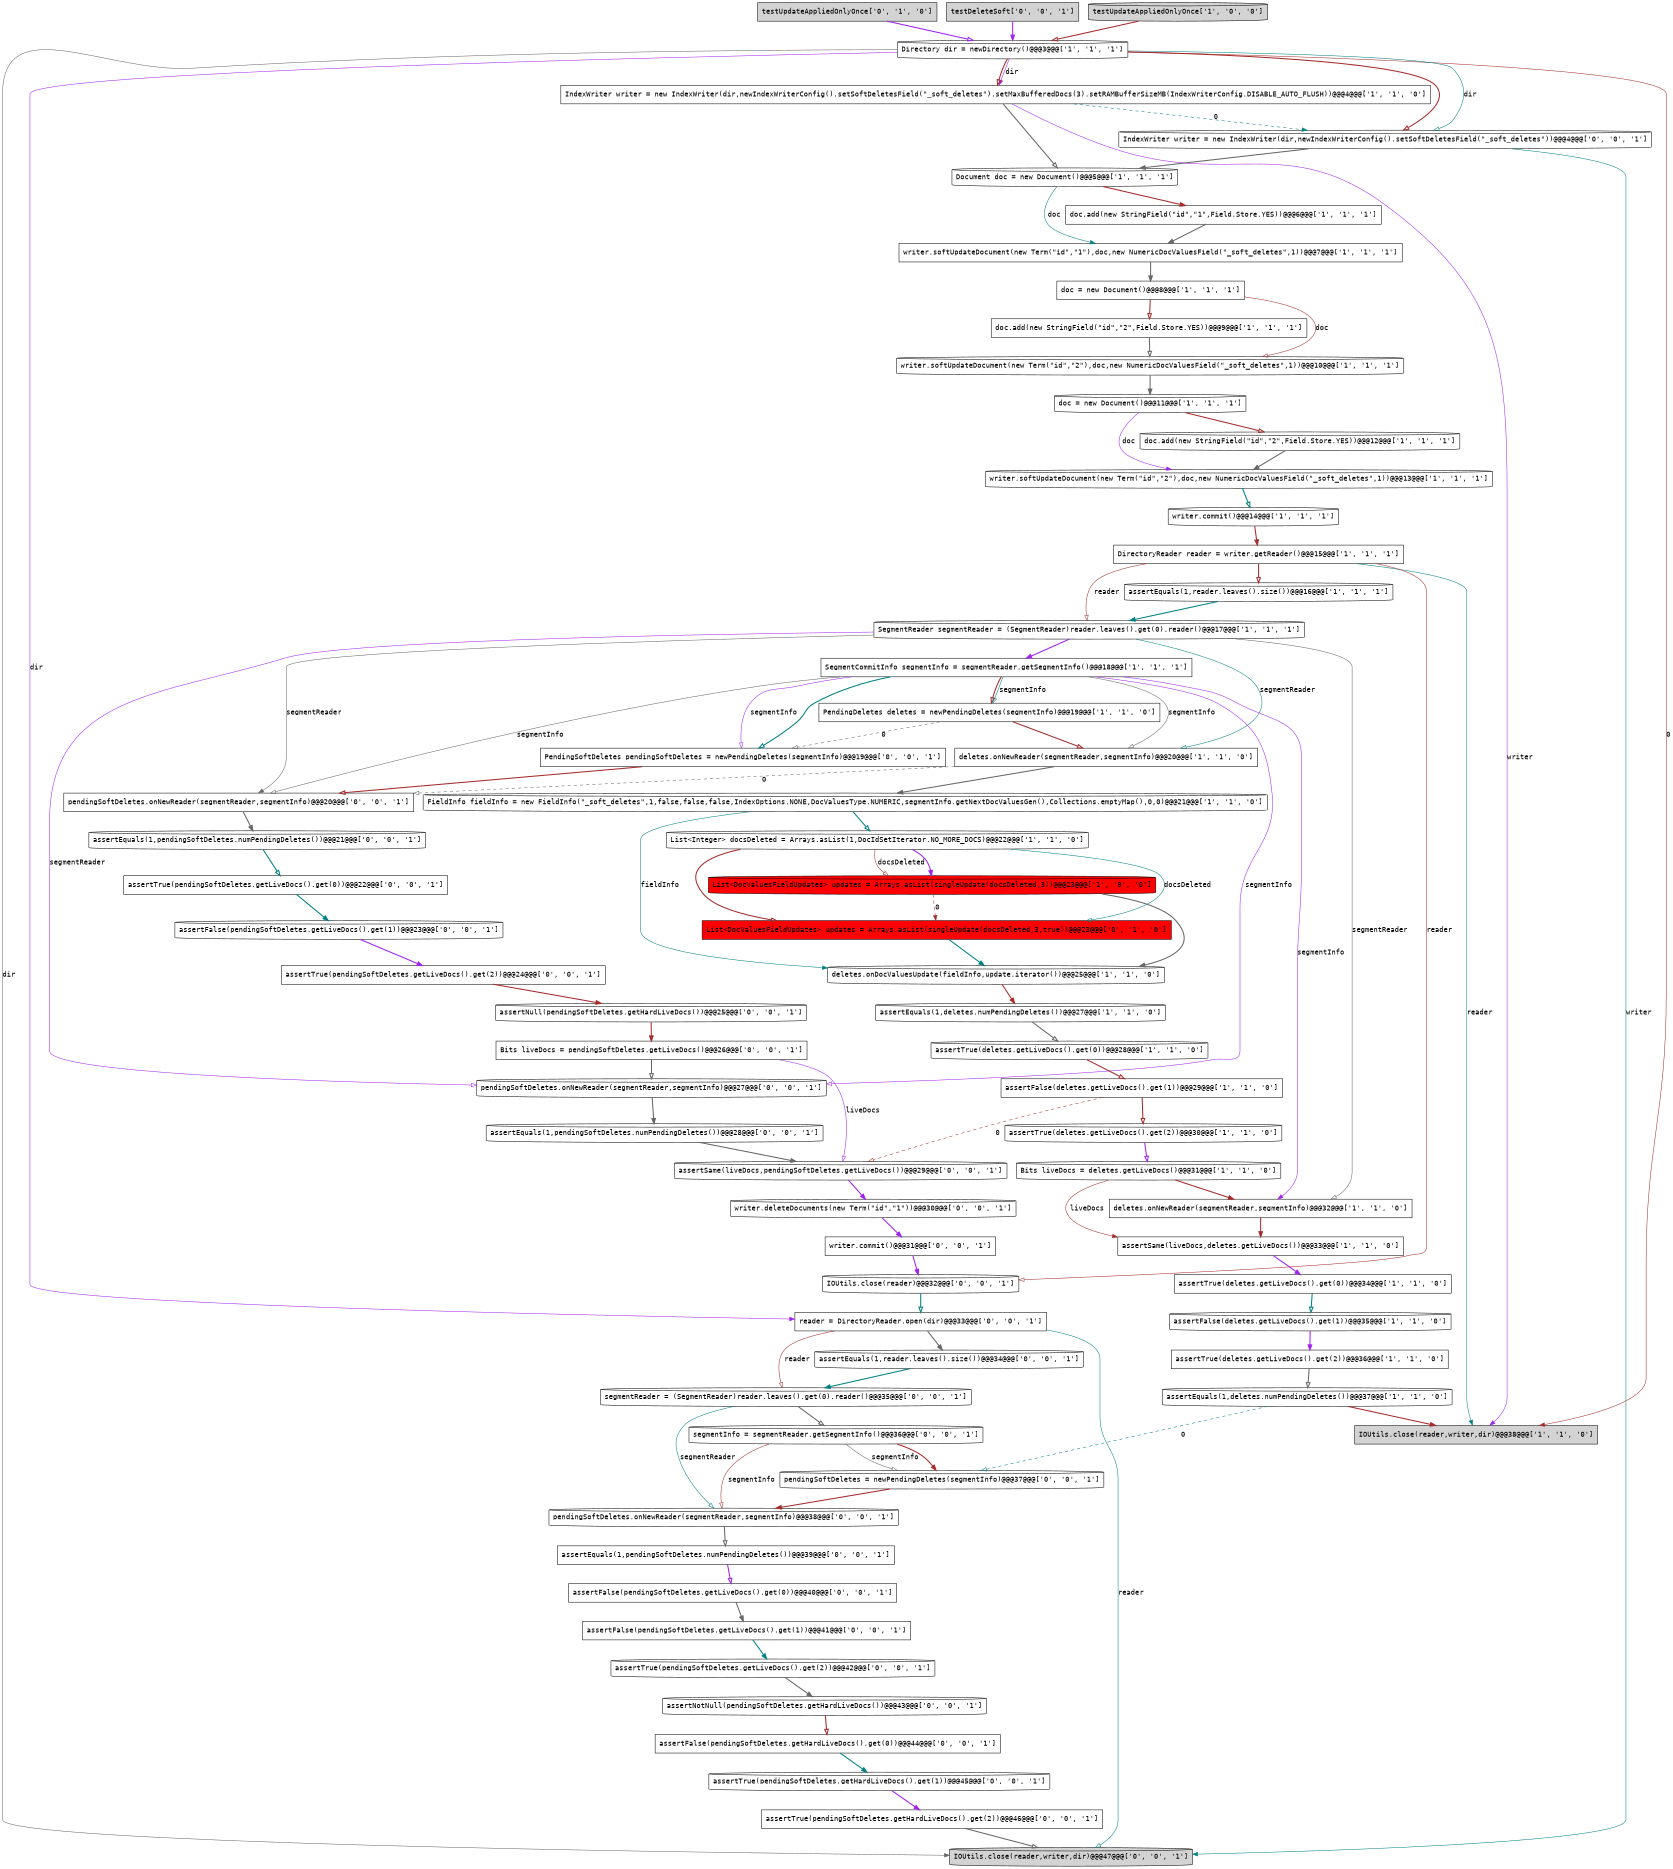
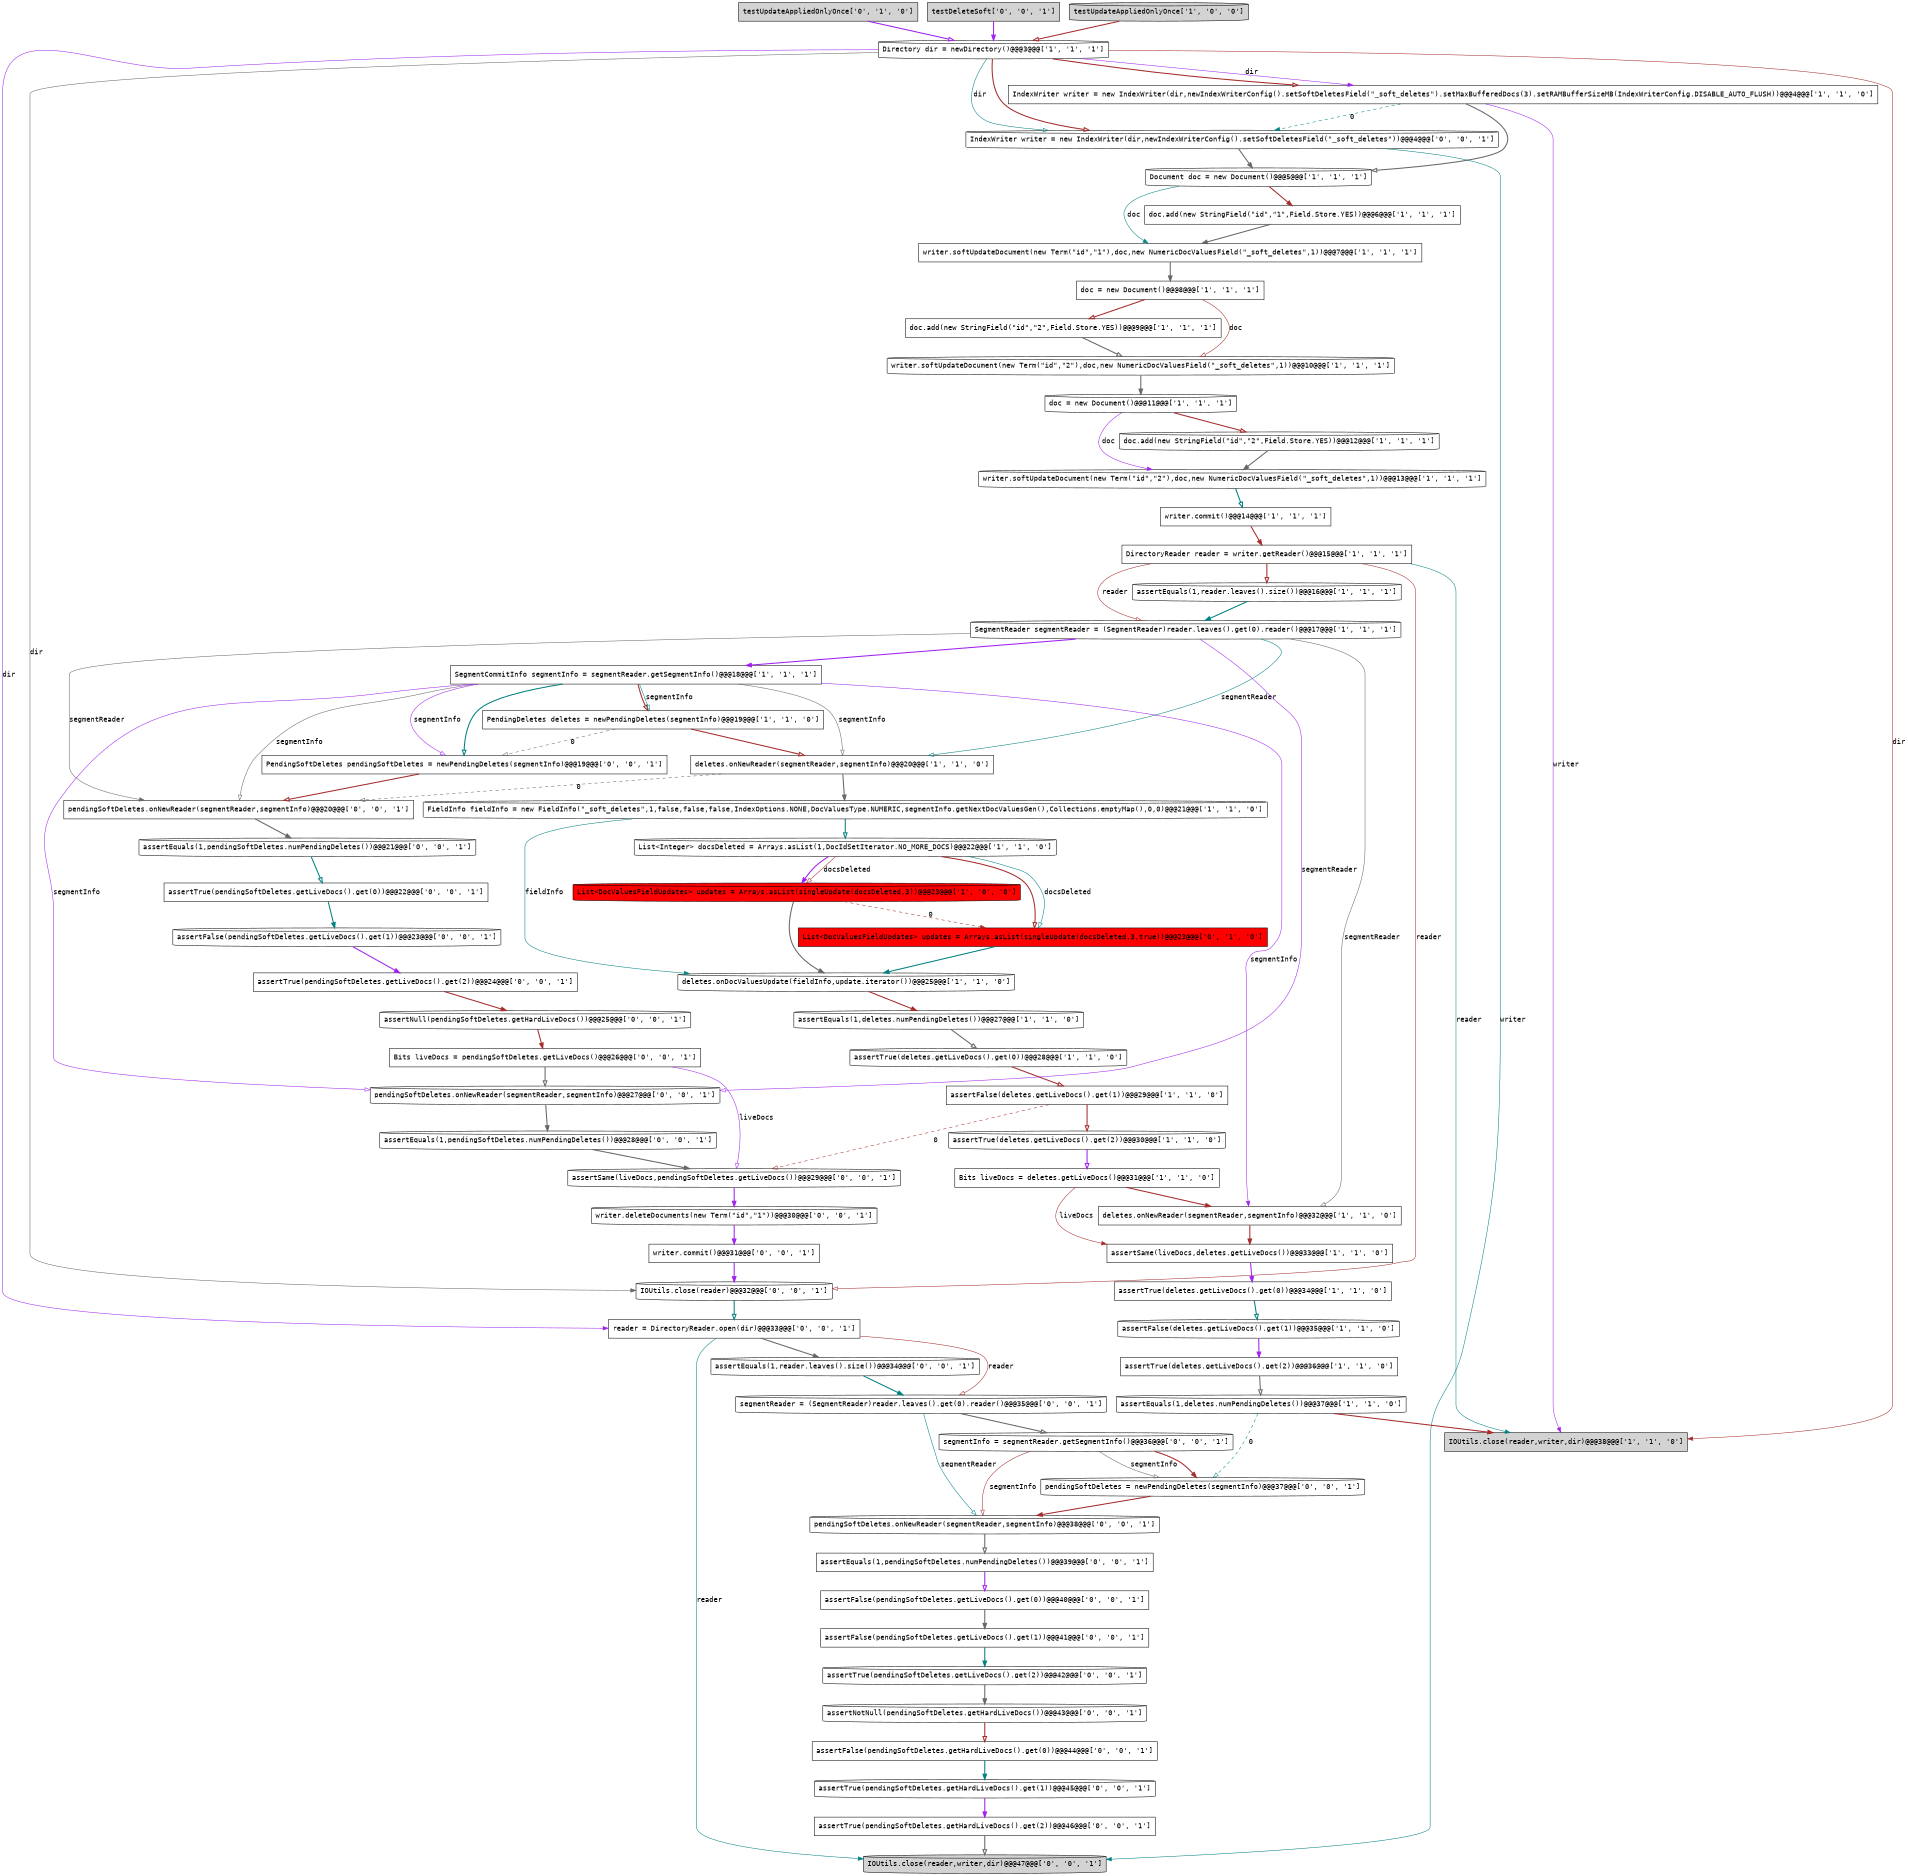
(1253, 517) -> (1246, 517)
(1669, 735) -> (1899, 742)
(3, 966) -> (30, 551)
(1149, 1171) -> (1087, 1178)
(1118, 1572) -> (696, 1663)
